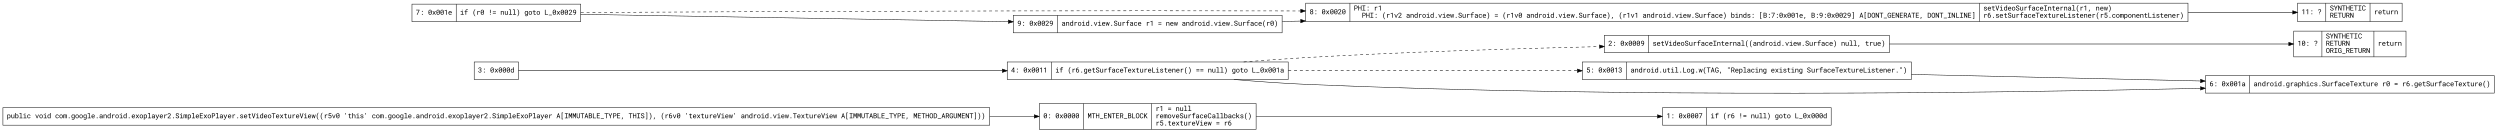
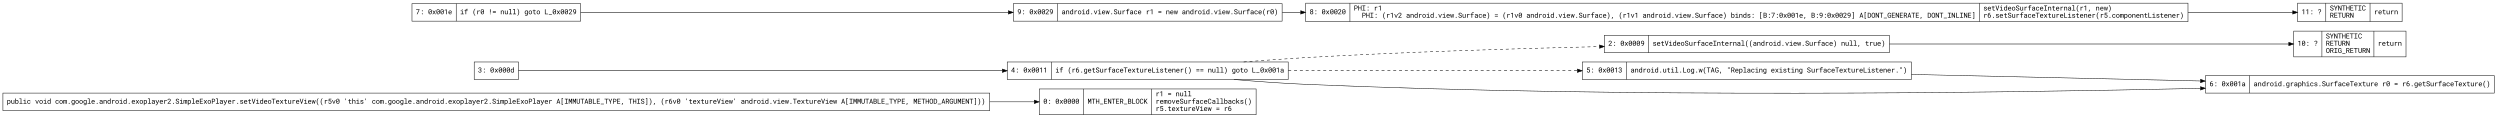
(941, 11) -> none
(1747, 116) -> none
